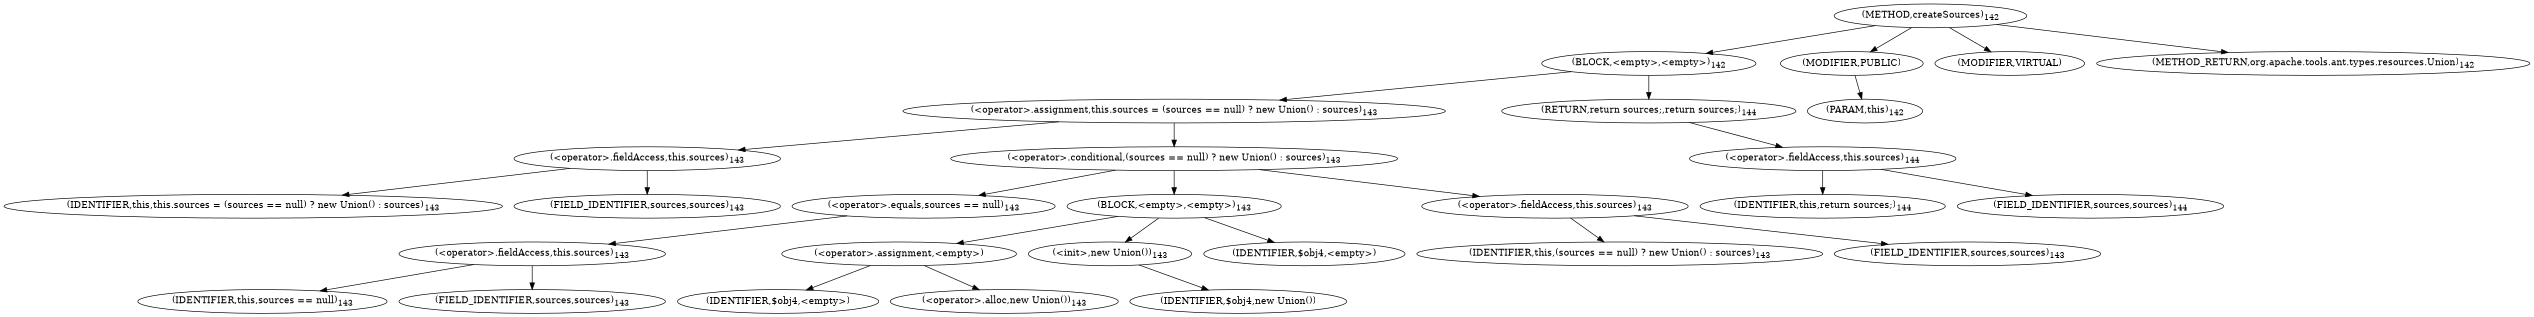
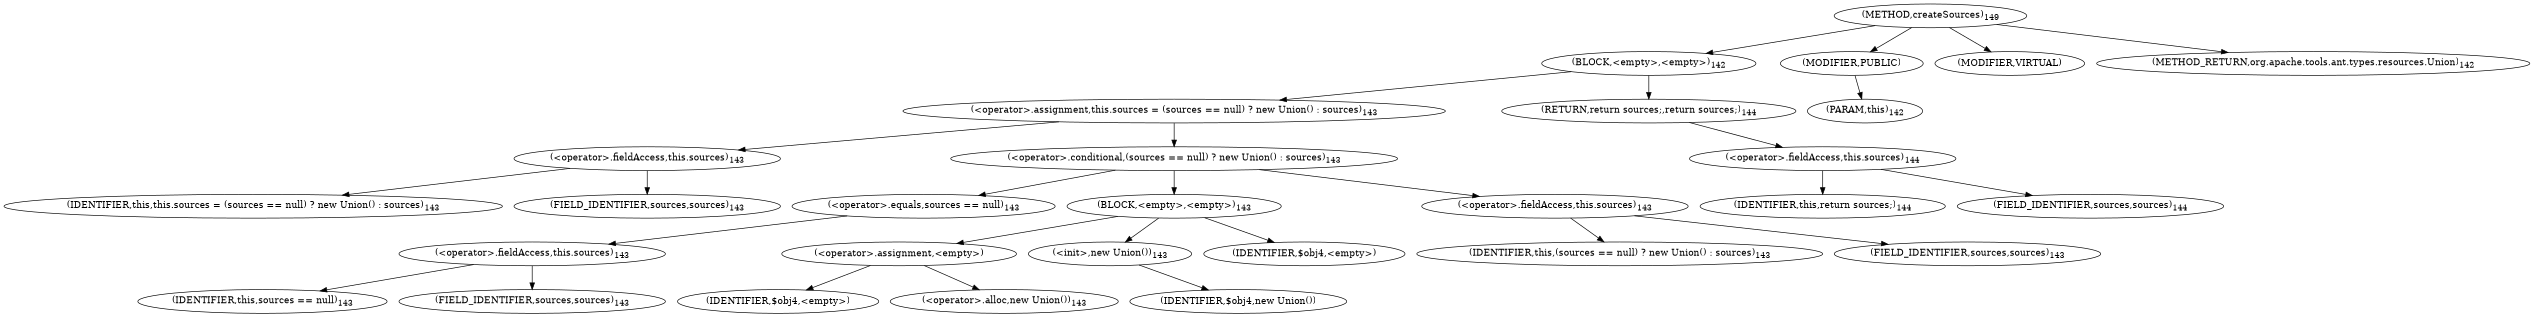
(1992, 15) -> (1992, 15)
